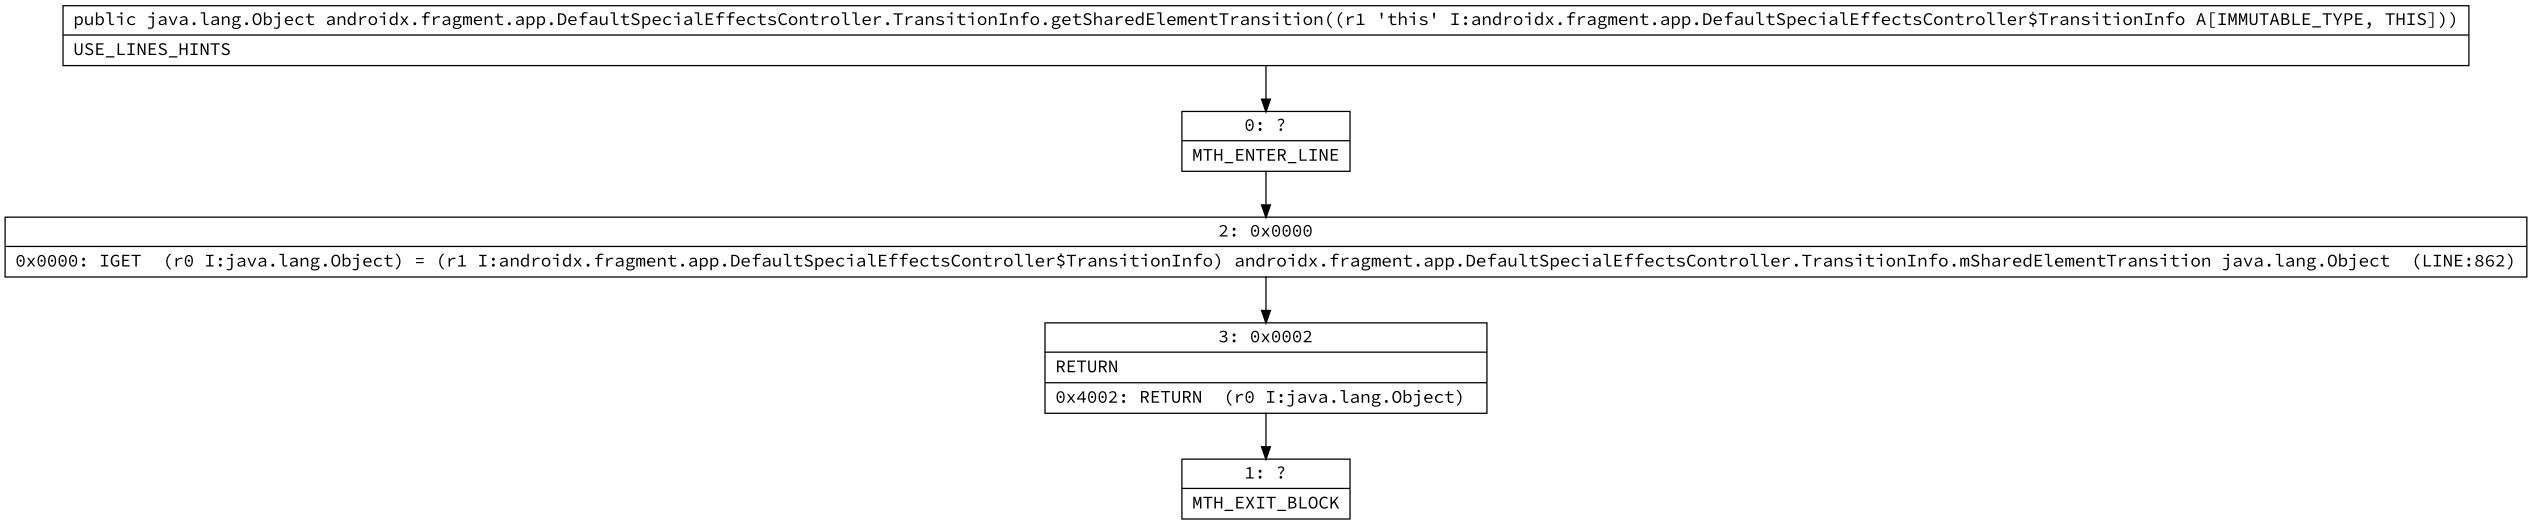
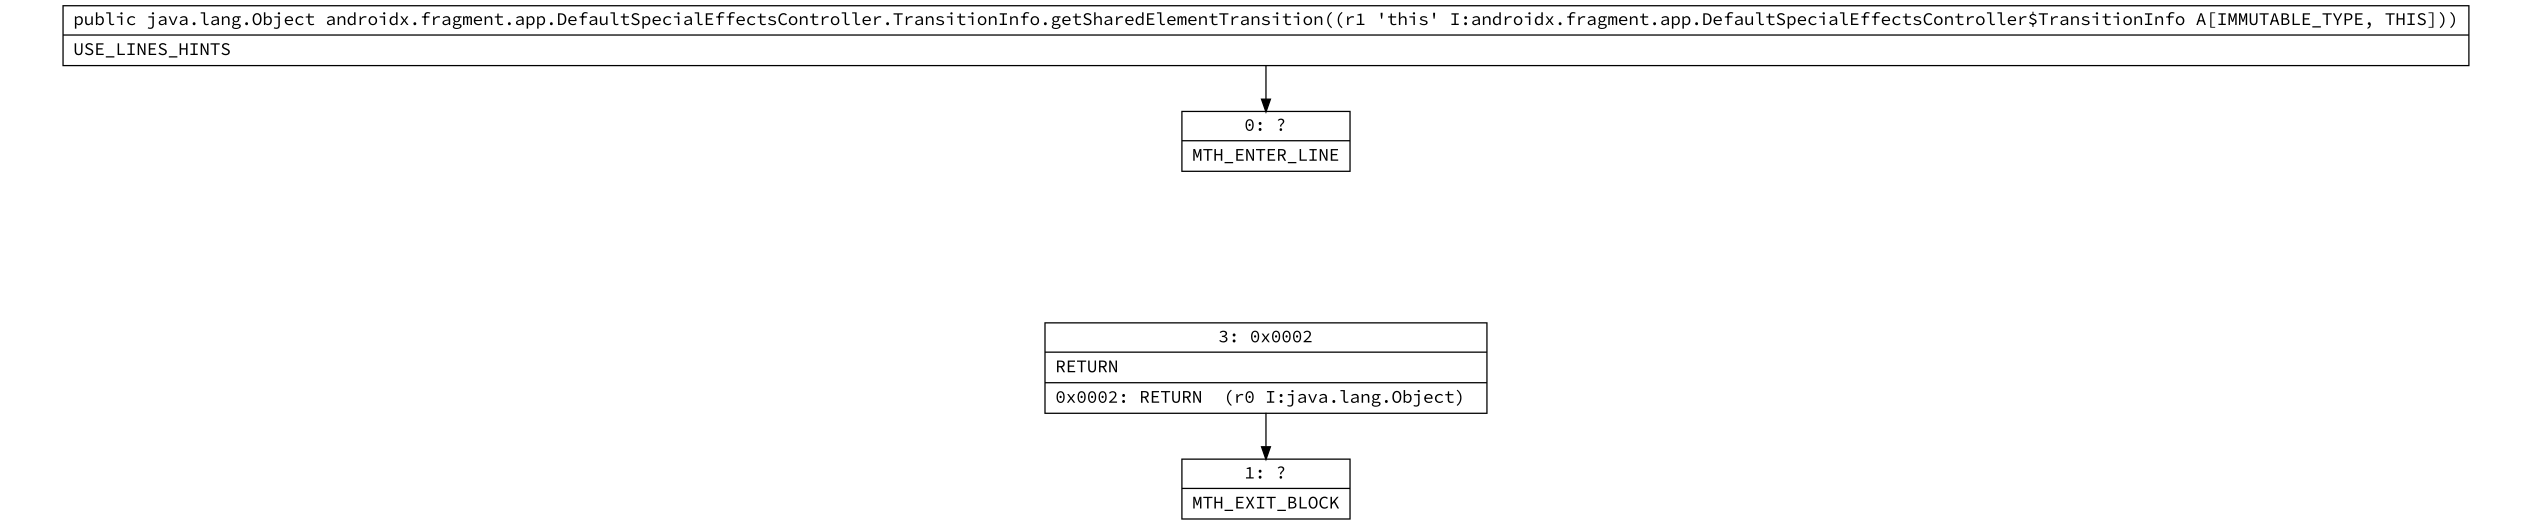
(1266, 247) -> none
(1266, 397) -> (1266, 397)
